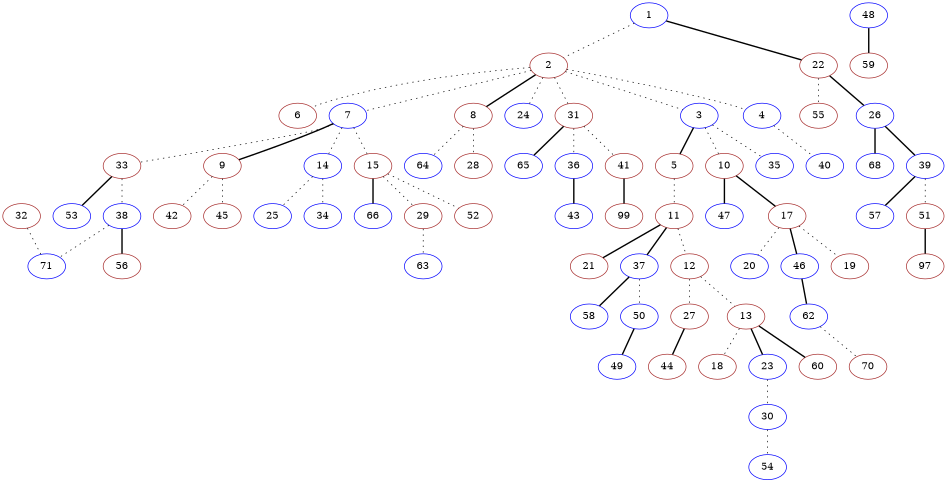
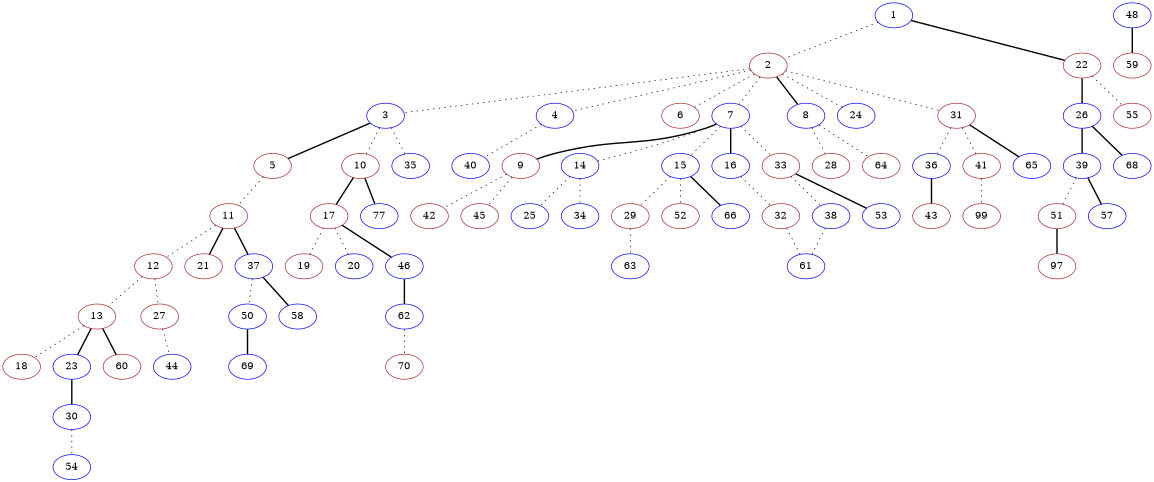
(473, 116) -> (806, 116)
(373, 166) -> (680, 166)
(423, 166) -> (881, 166)
none -> (731, 166)
(624, 191) -> (982, 191)
(574, 216) -> (931, 216)
(724, 216) -> (379, 216)
(47, 266) -> (806, 266)
(122, 266) -> none
(678, 342) -> (166, 342)
(617, 367) -> (248, 367)
(667, 367) -> (172, 367)
(768, 392) -> (72, 392)
